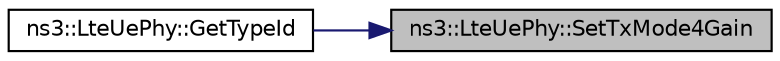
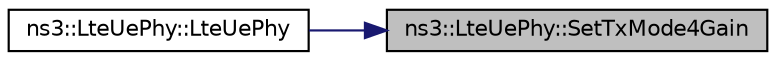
(161, 30) -> (159, 30)
